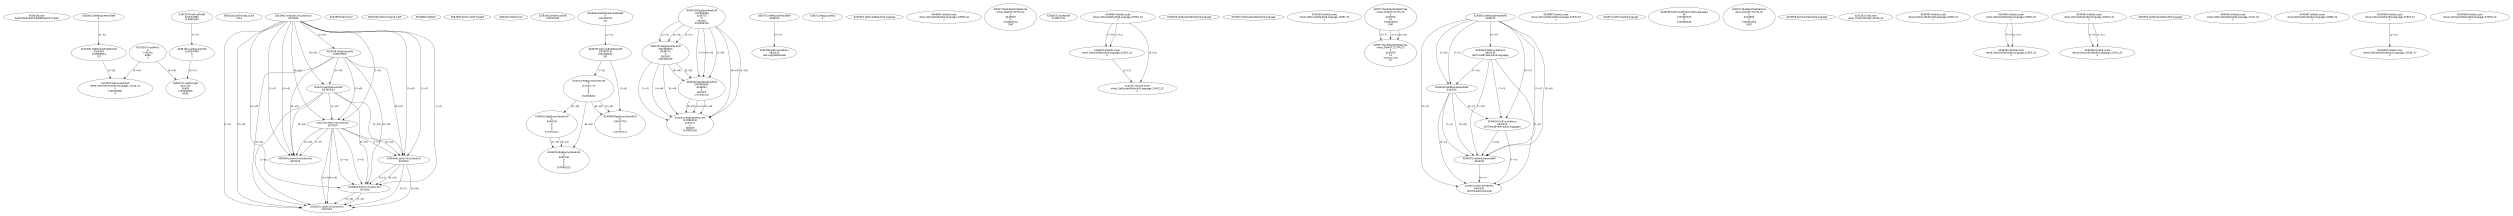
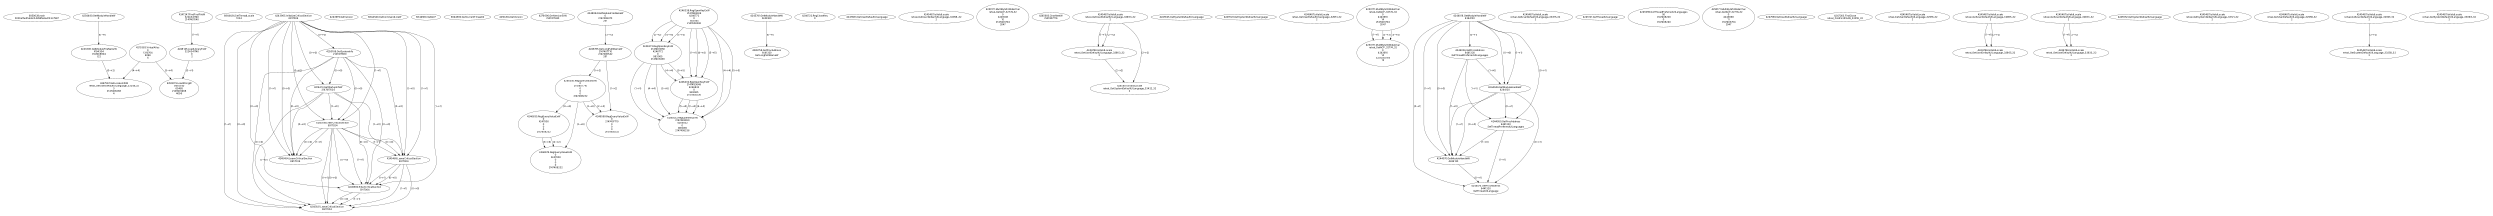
(1534, 123) -> none
